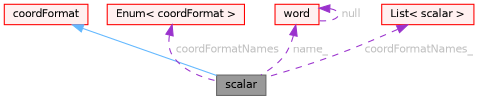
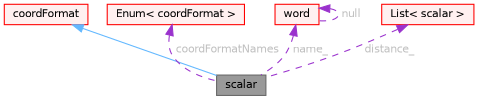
(418, 50) -> (388, 50)
